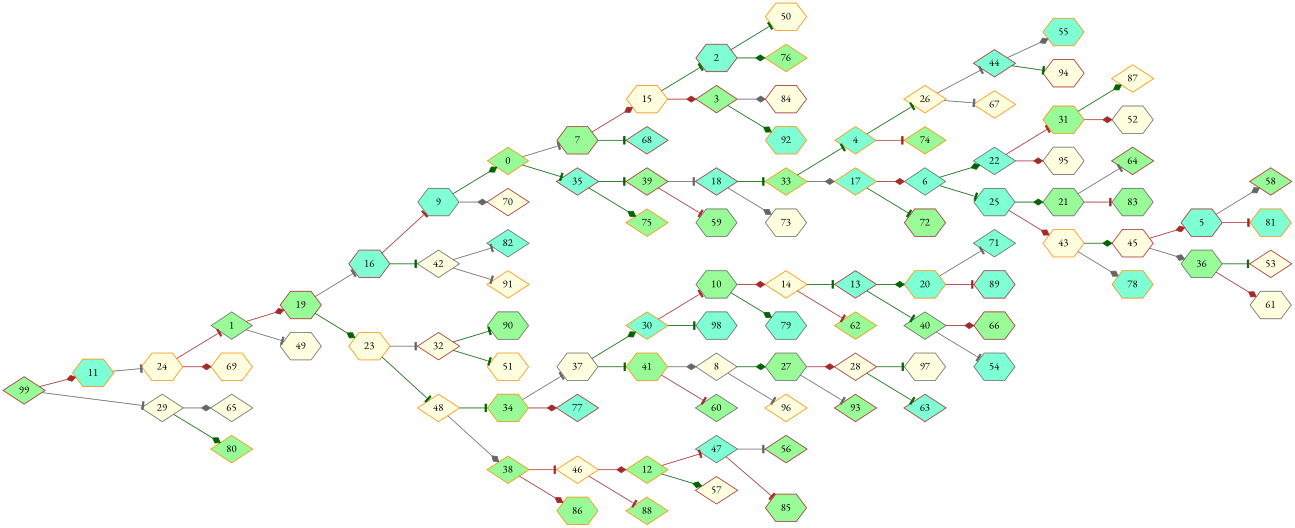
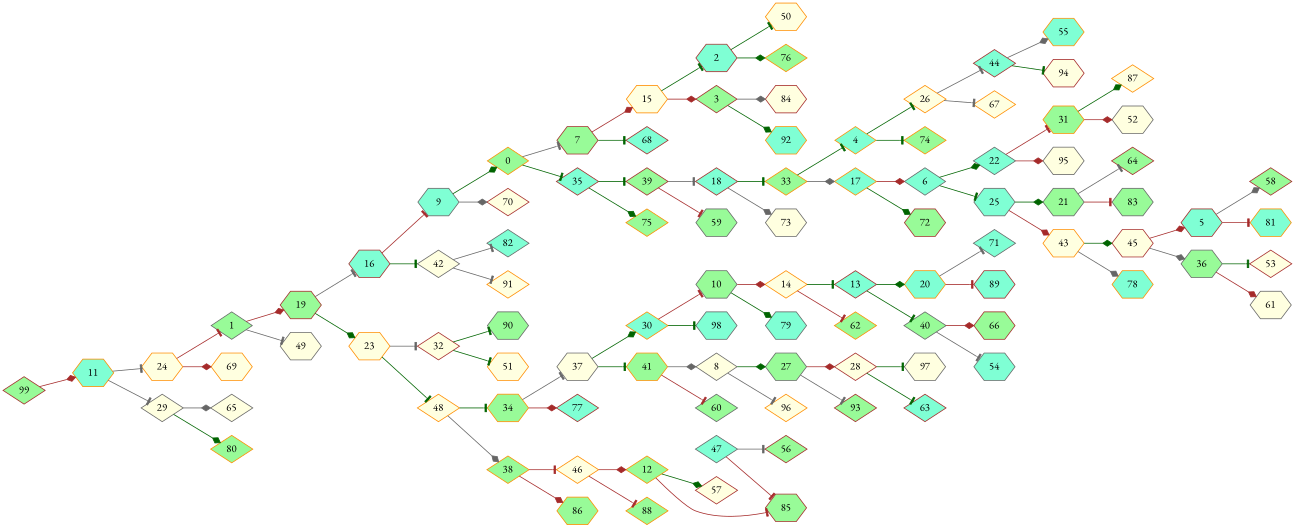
(888, 140) -> (888, 140)
(887, 200) -> (887, 200)
(91, 399) -> (127, 390)
(680, 460) -> (704, 514)
